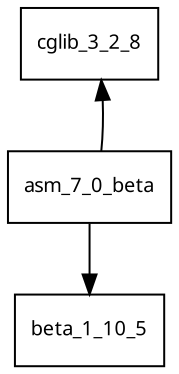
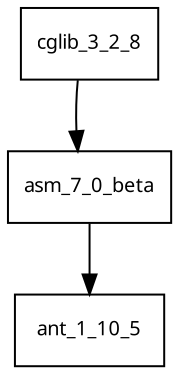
(103, 126) -> (76, 106)
(90, 330) -> (90, 330)
